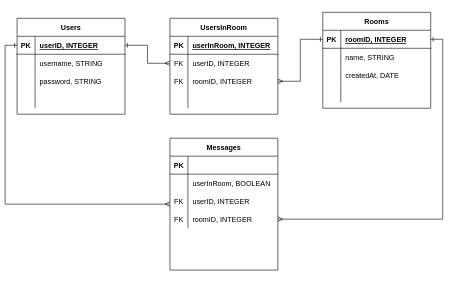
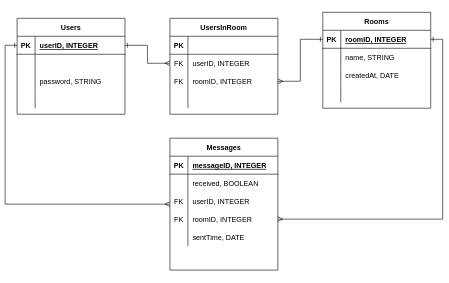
(233, 45) -> none
(80, 63) -> none
none -> (233, 165)
(229, 184) -> (224, 184)
none -> (233, 237)
